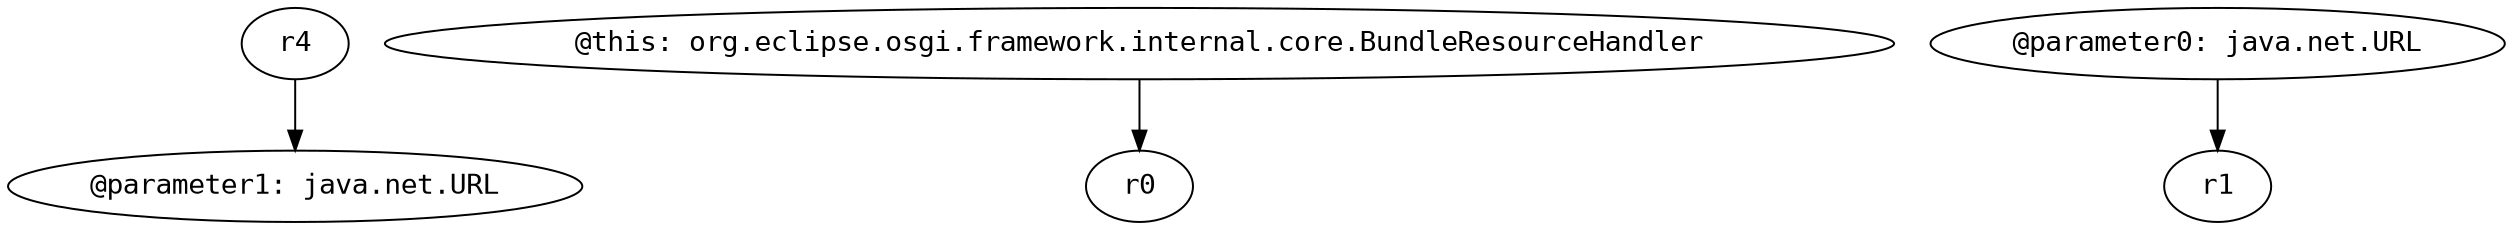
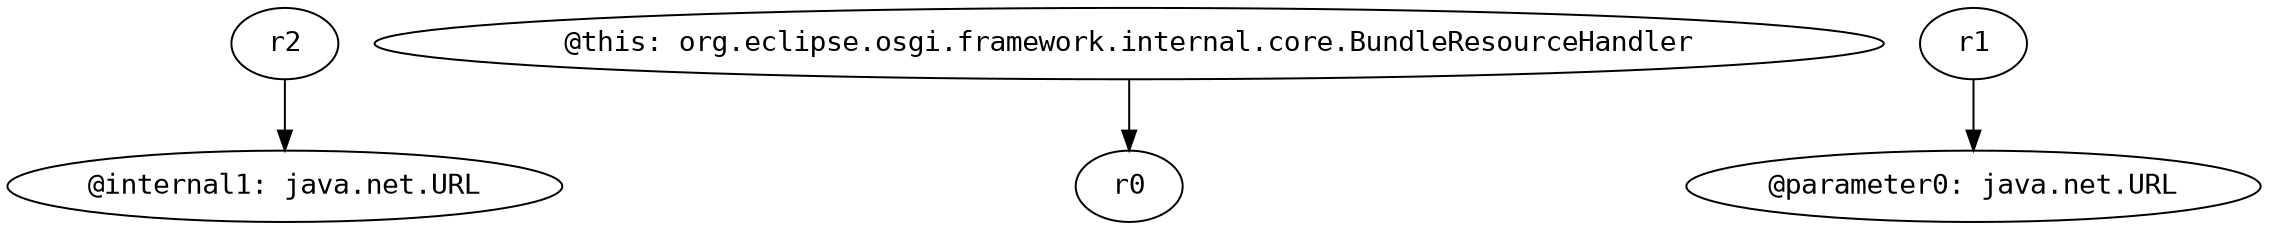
(295, 44) -> (285, 44)
(2218, 105) -> (1974, 105)
(295, 186) -> (285, 186)
